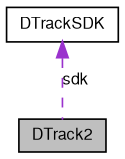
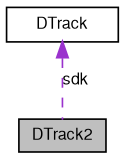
(62, 25) -> (62, 25)
